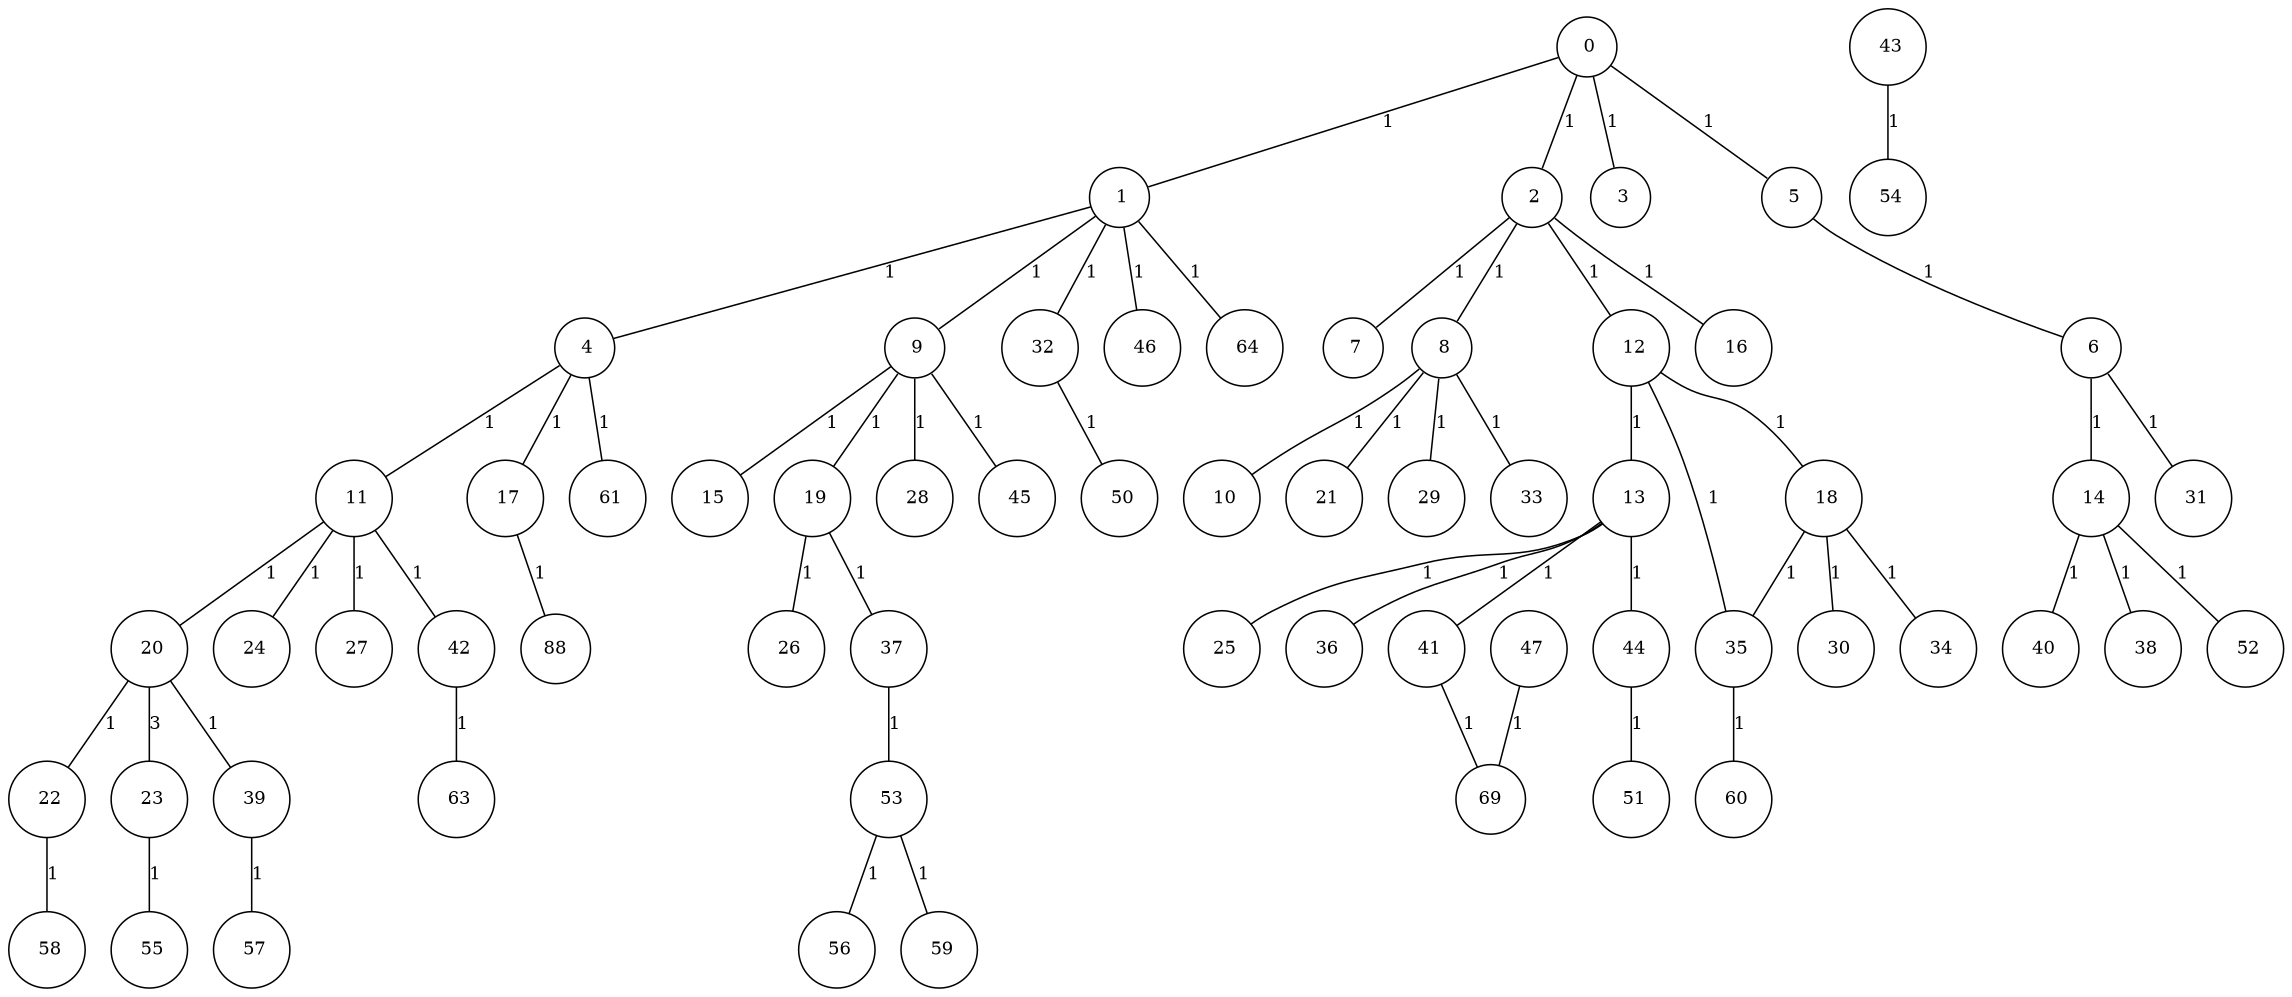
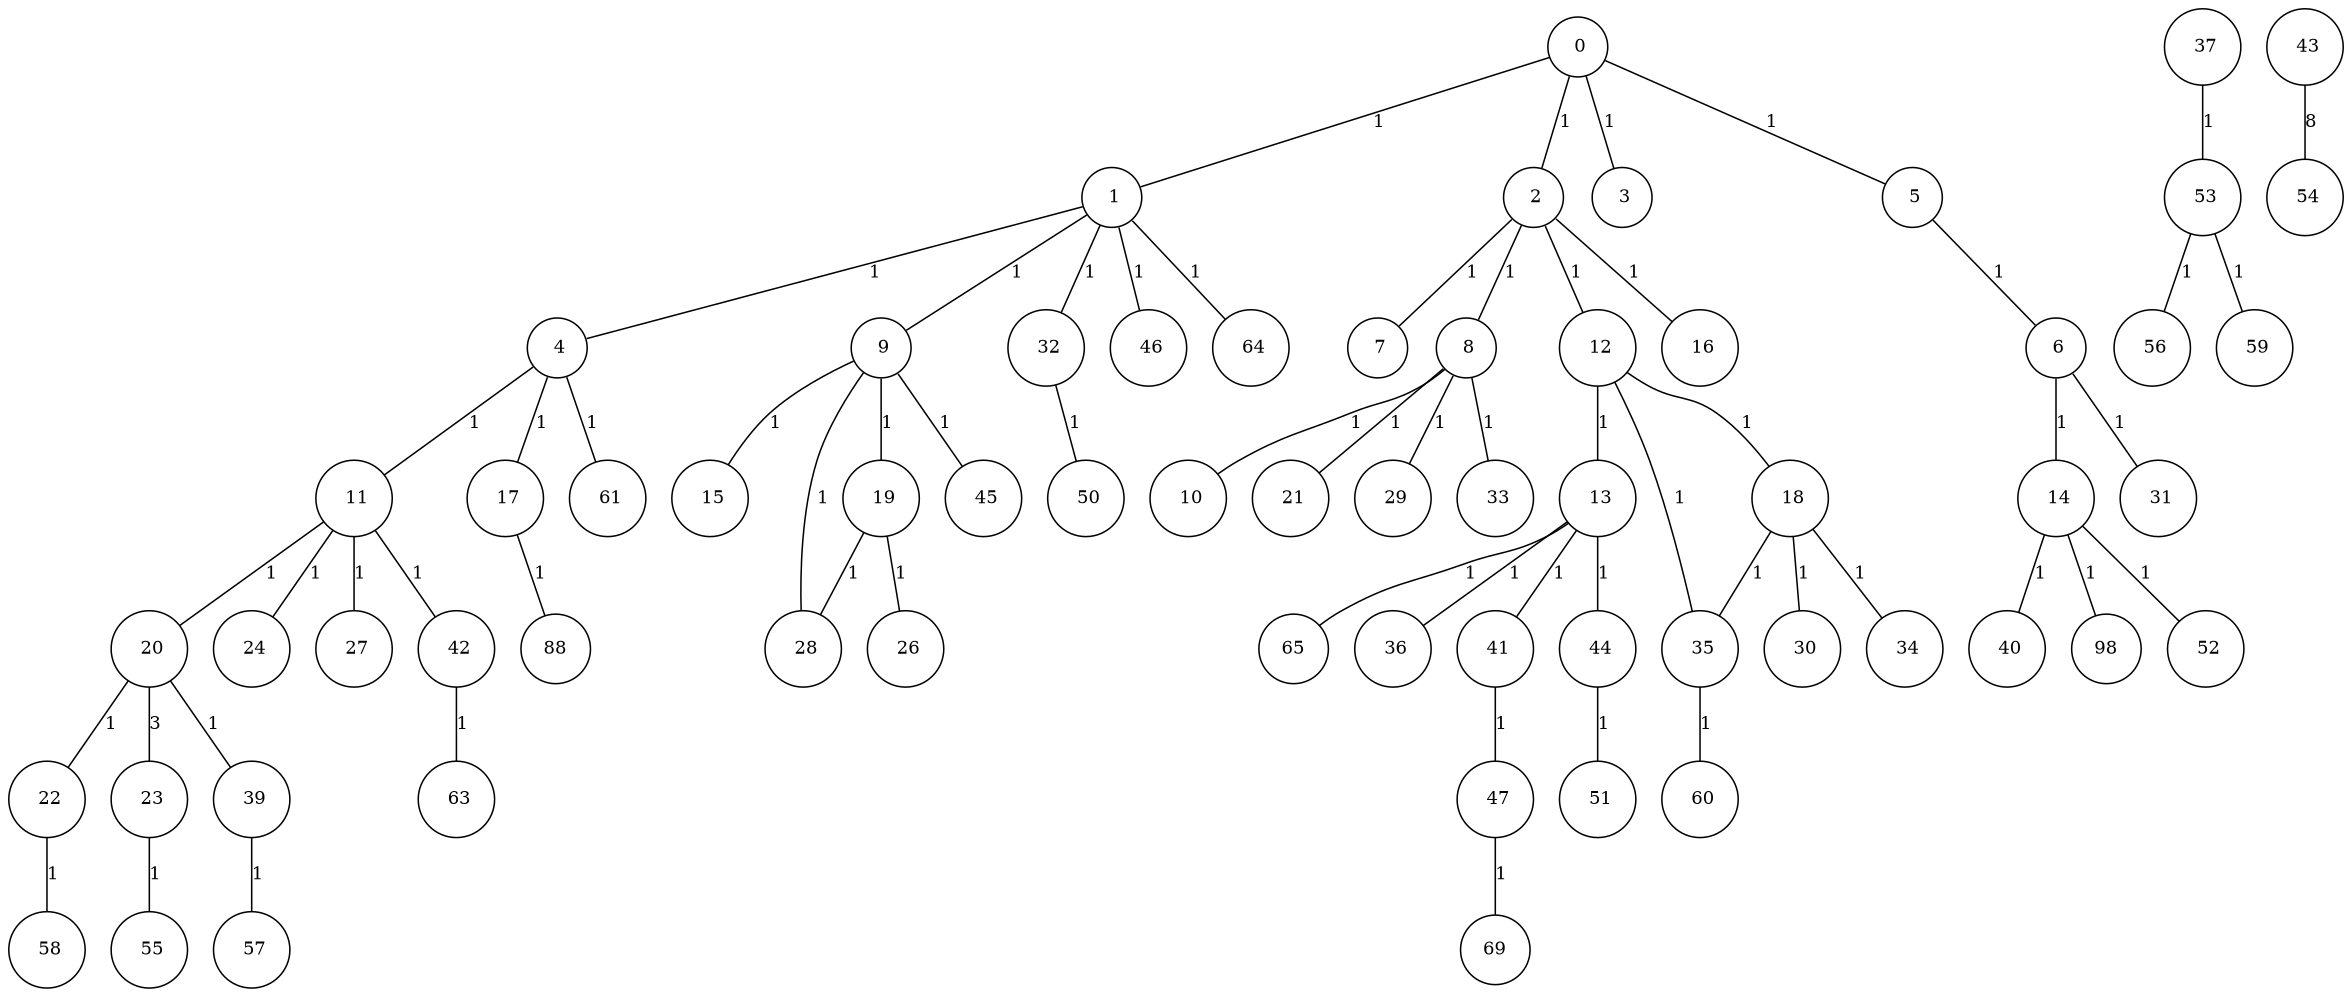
(1894, 122) -> (2311, 122)
(851, 574) -> (842, 574)
(1222, 649) -> (1294, 649)
(2143, 649) -> (2106, 649)
(1459, 725) -> (1495, 724)
